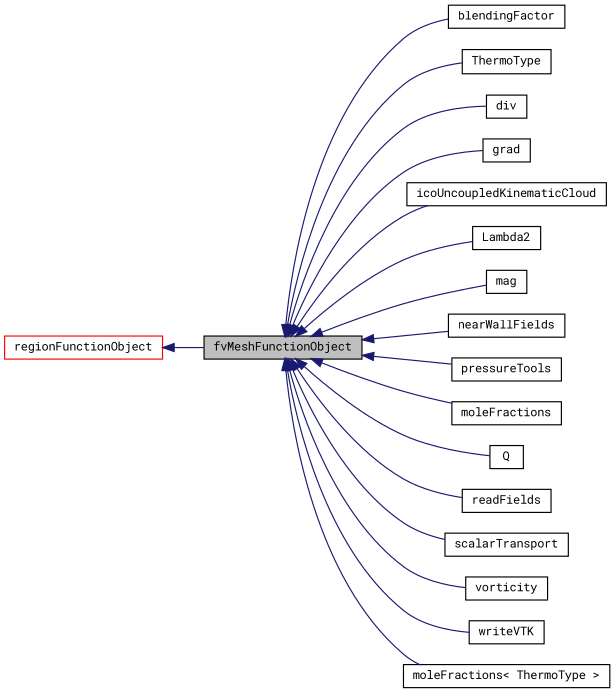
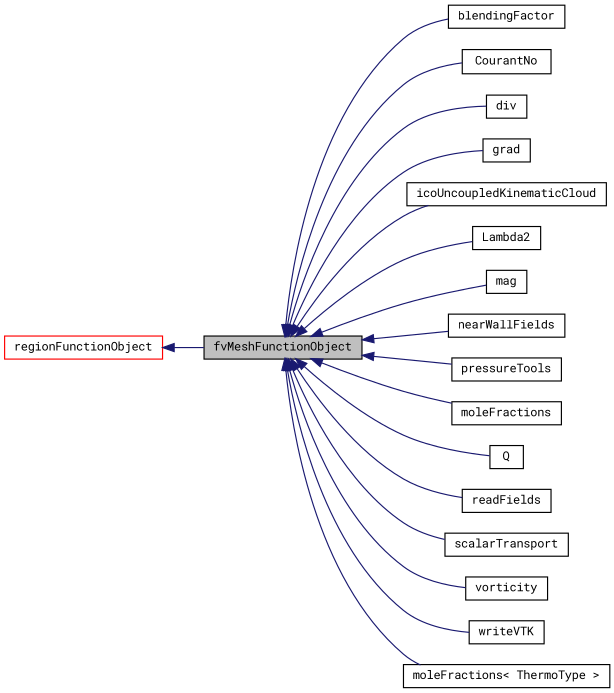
(507, 62) -> (507, 62)
